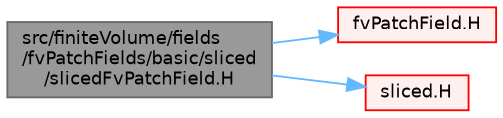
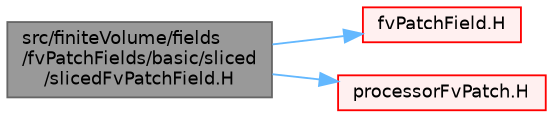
(417, 93) -> (442, 93)
